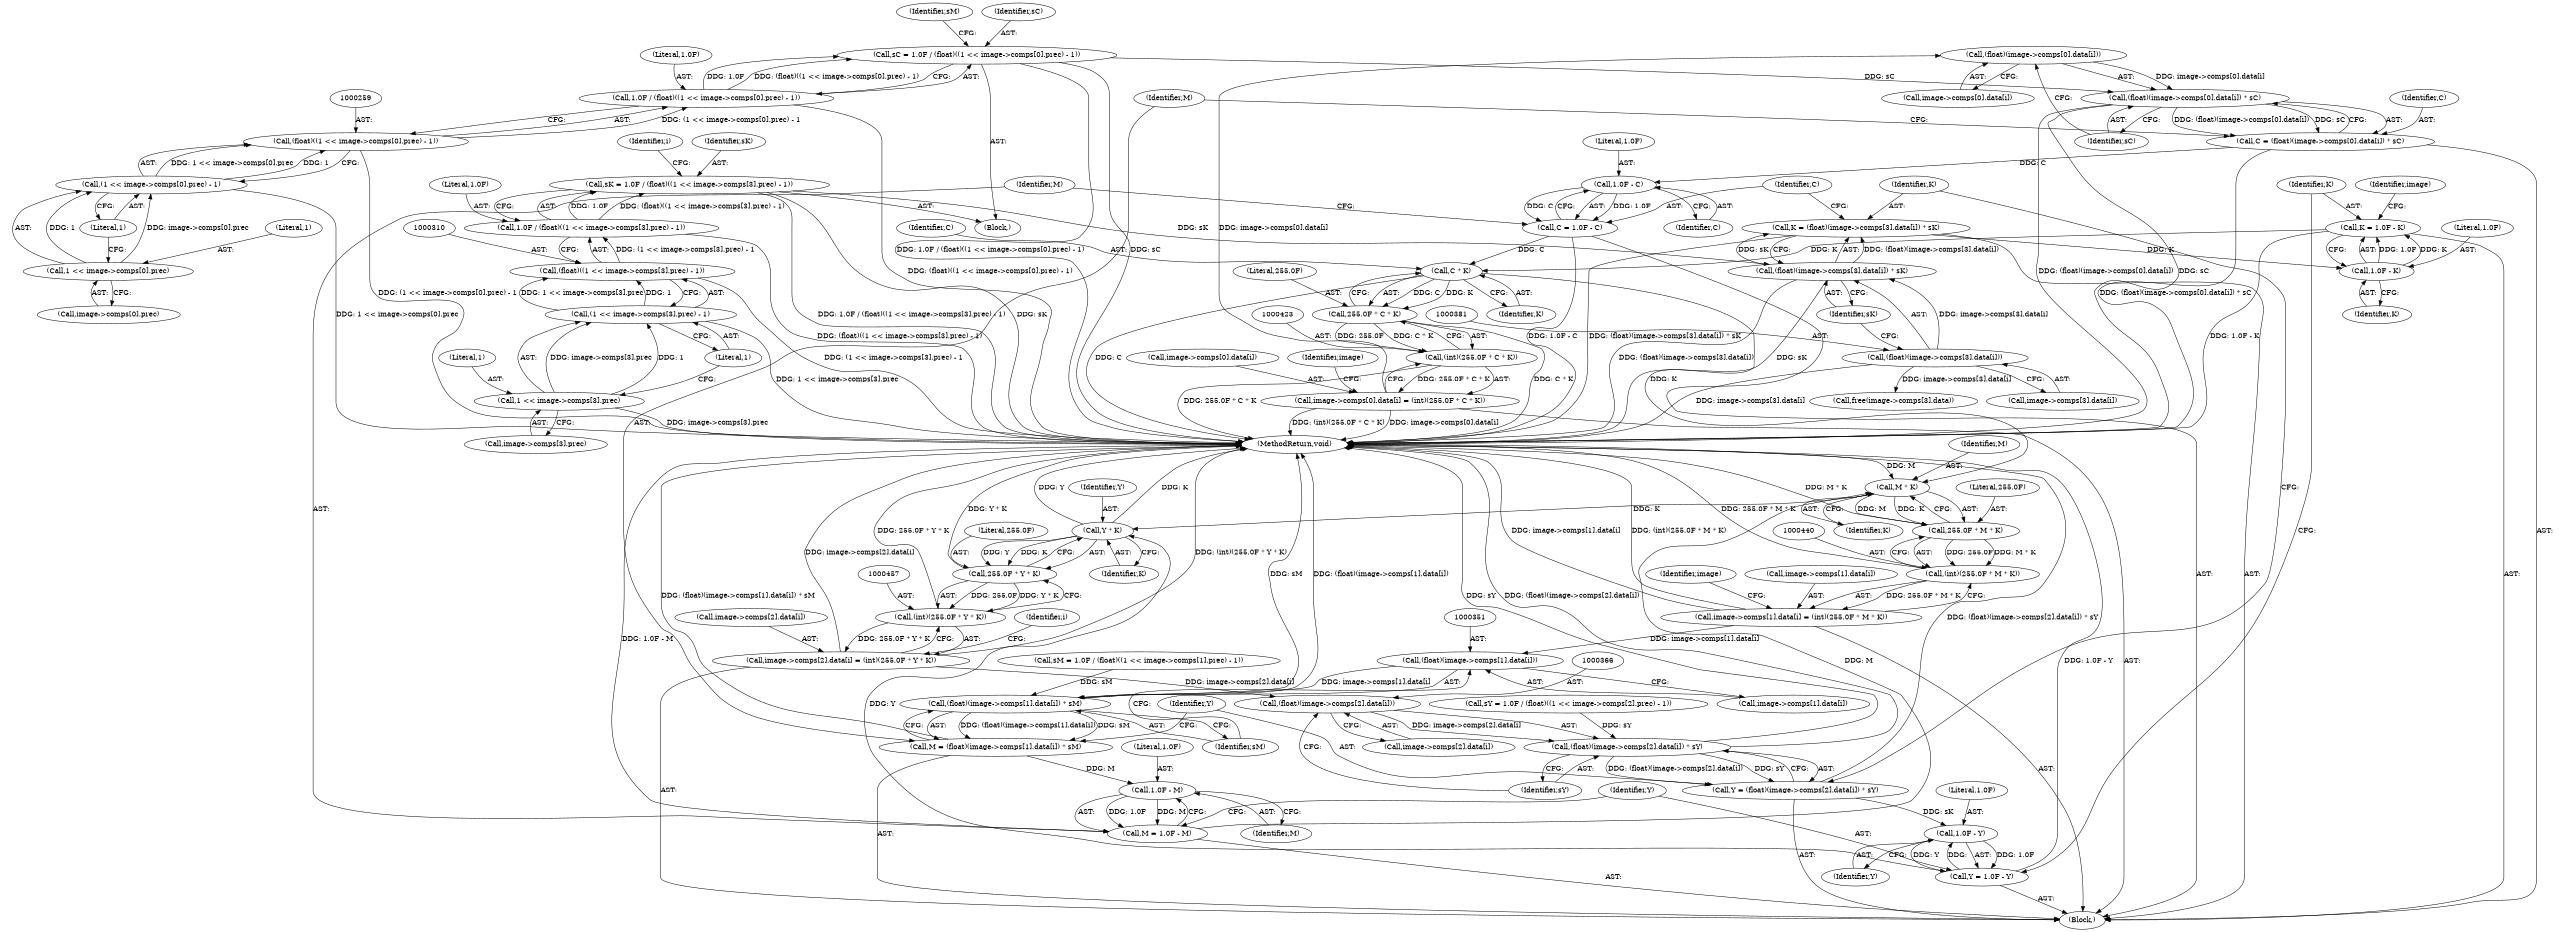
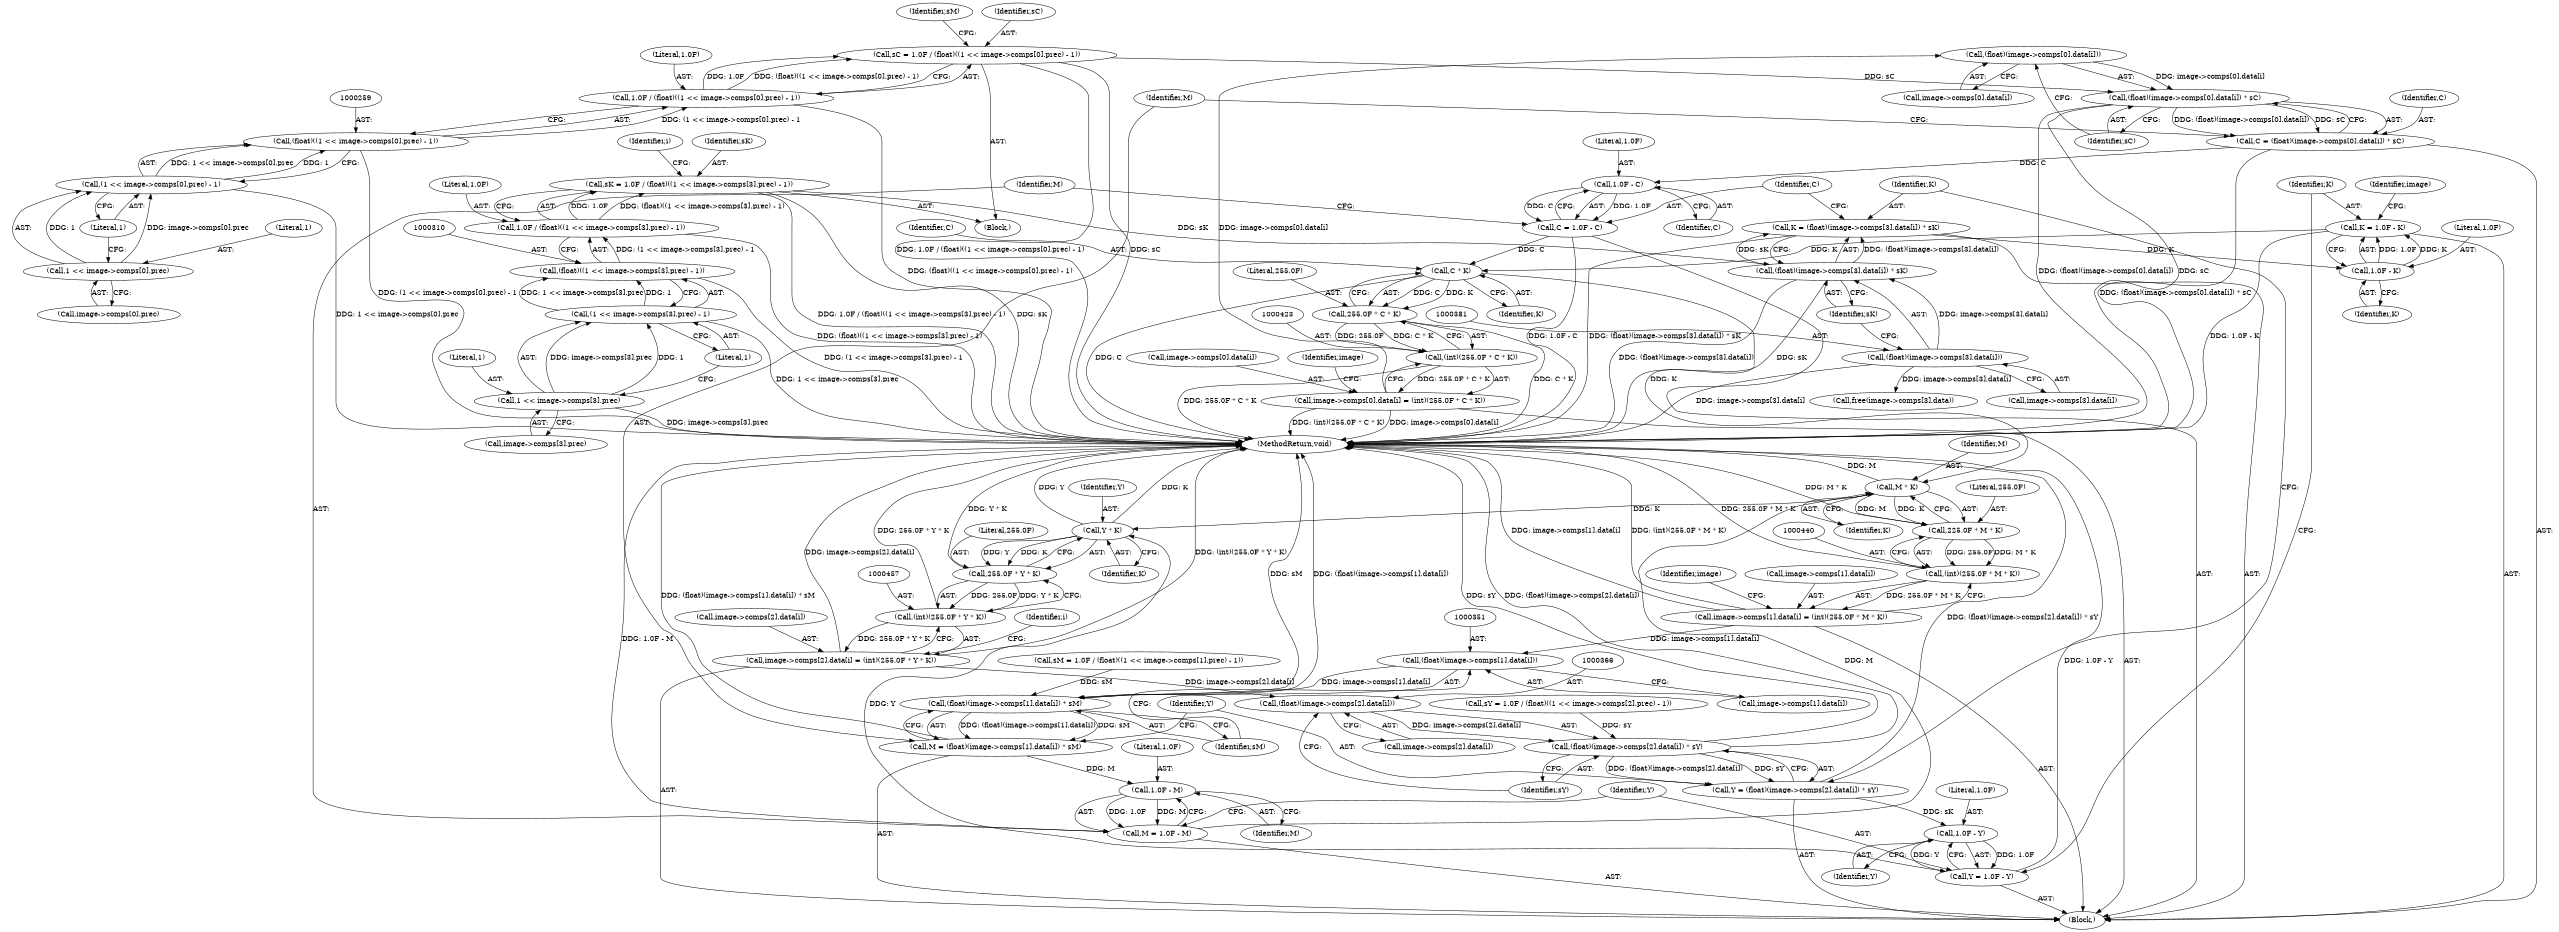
(1622, 449) -> (1618, 448)
(1966, 531) -> (1966, 531)
(1959, 855) -> (1959, 855)
